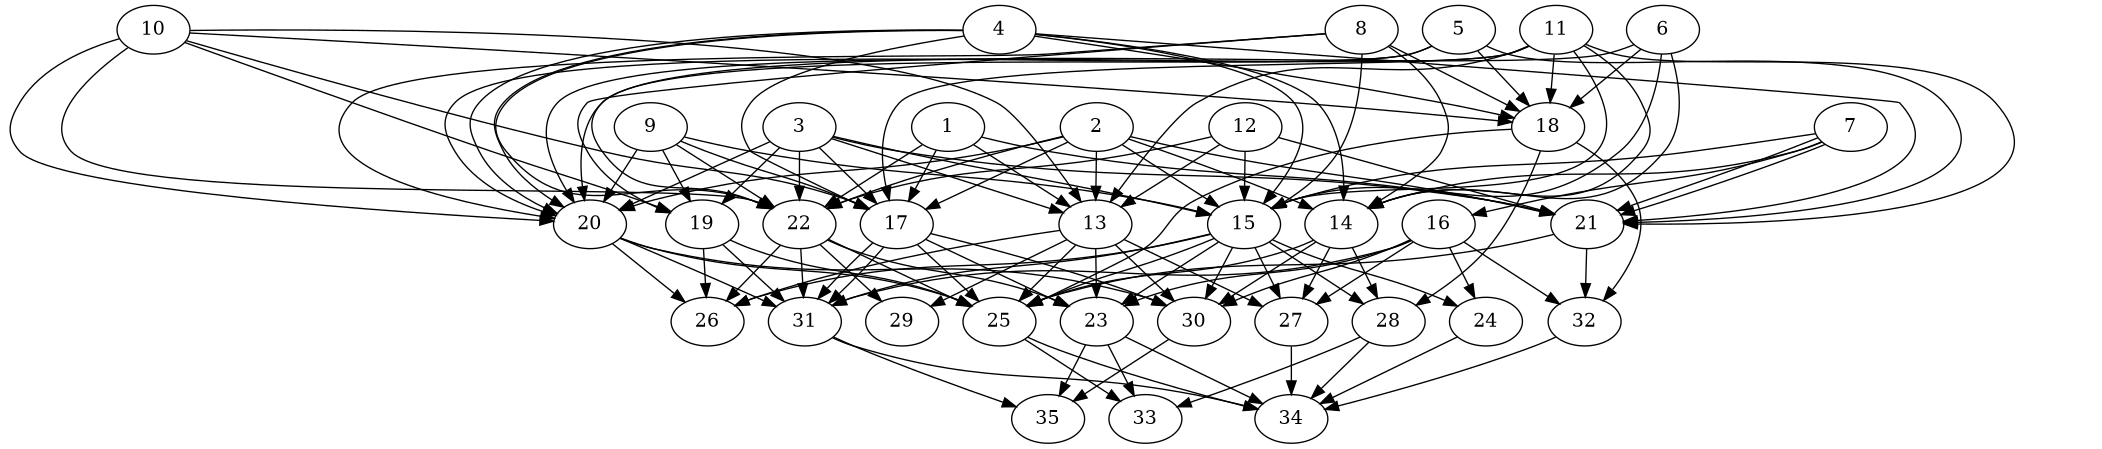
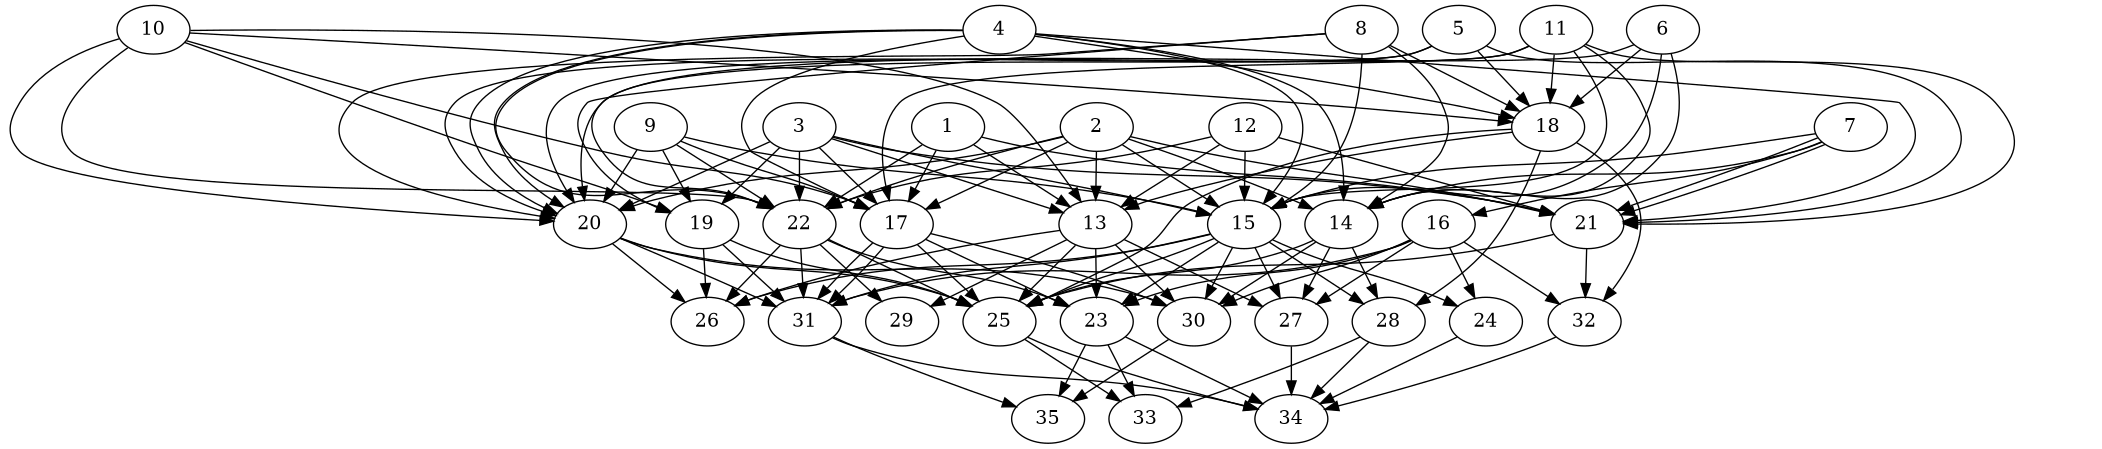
(1235, 85) -> (1324, 160)
